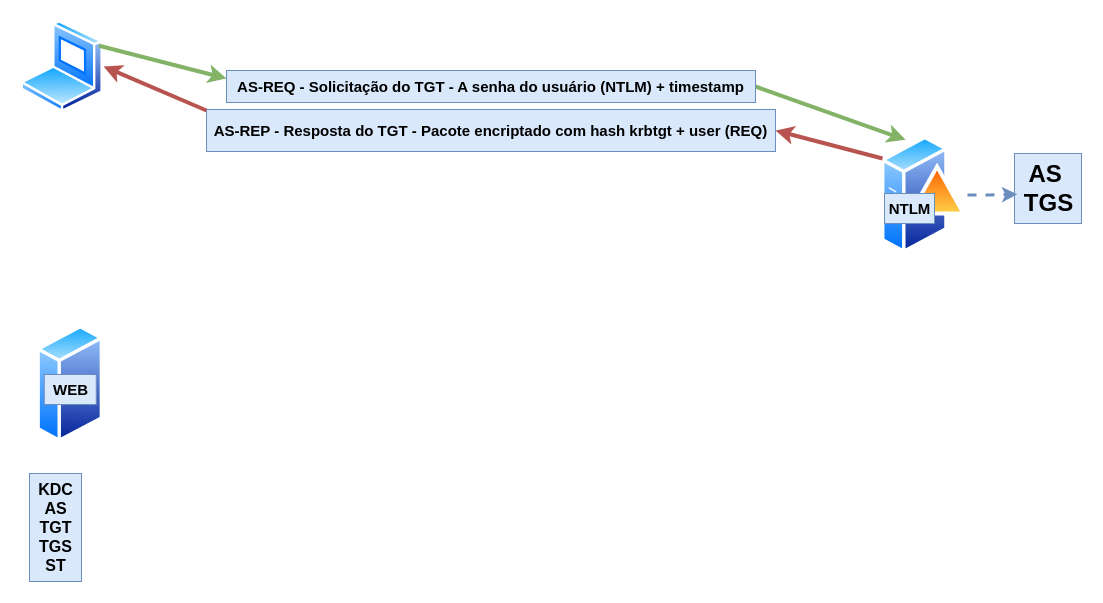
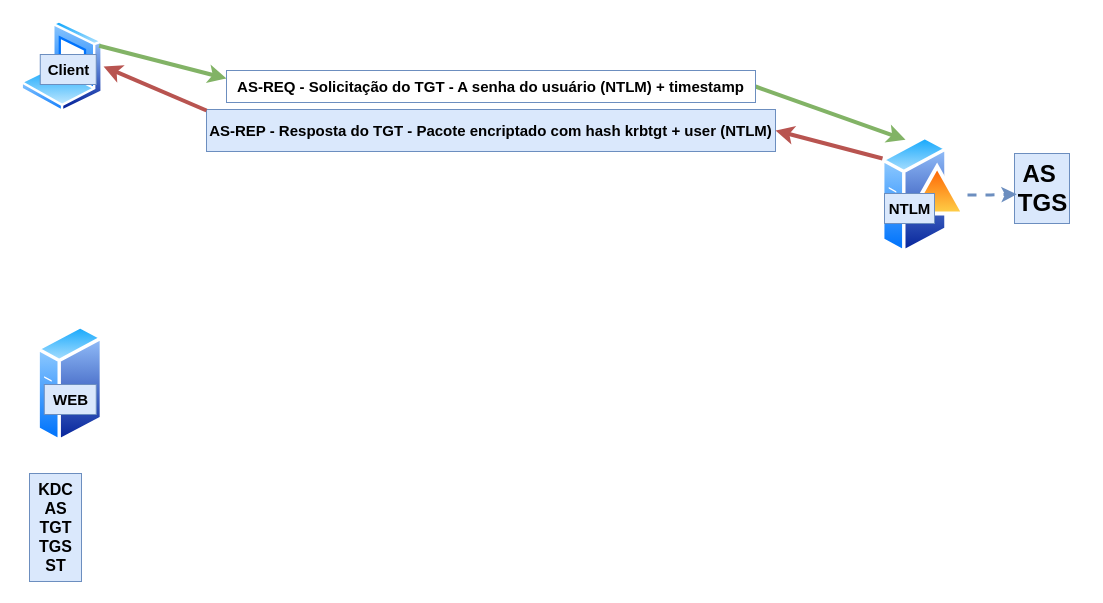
none -> (68, 70)
(491, 87) -> (491, 87)
(491, 131) -> (491, 131)
(1048, 189) -> (1042, 189)
(70, 390) -> (70, 400)
